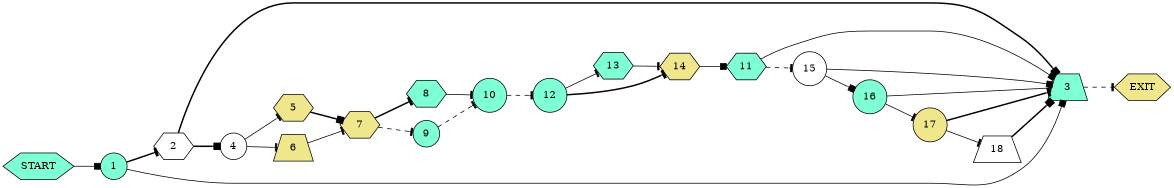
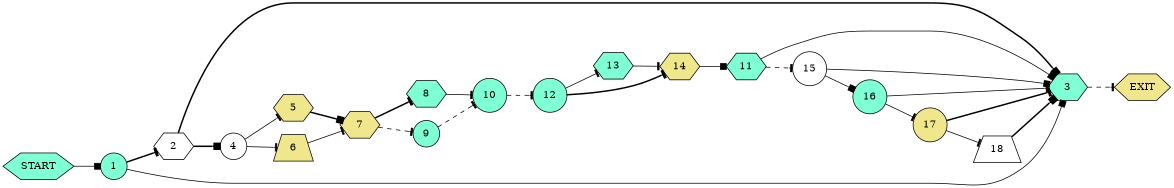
(1068, 87) -> (1068, 87)
